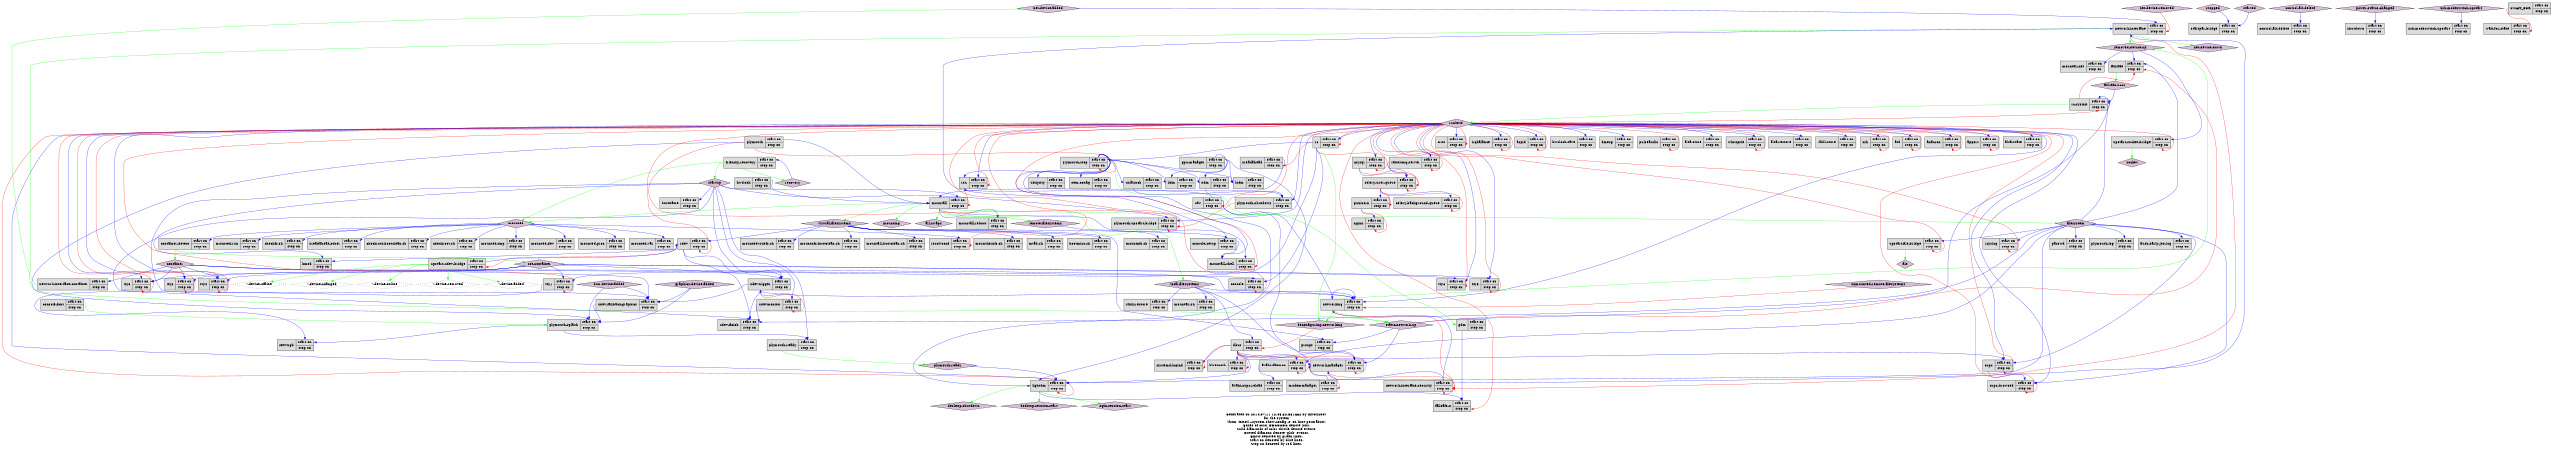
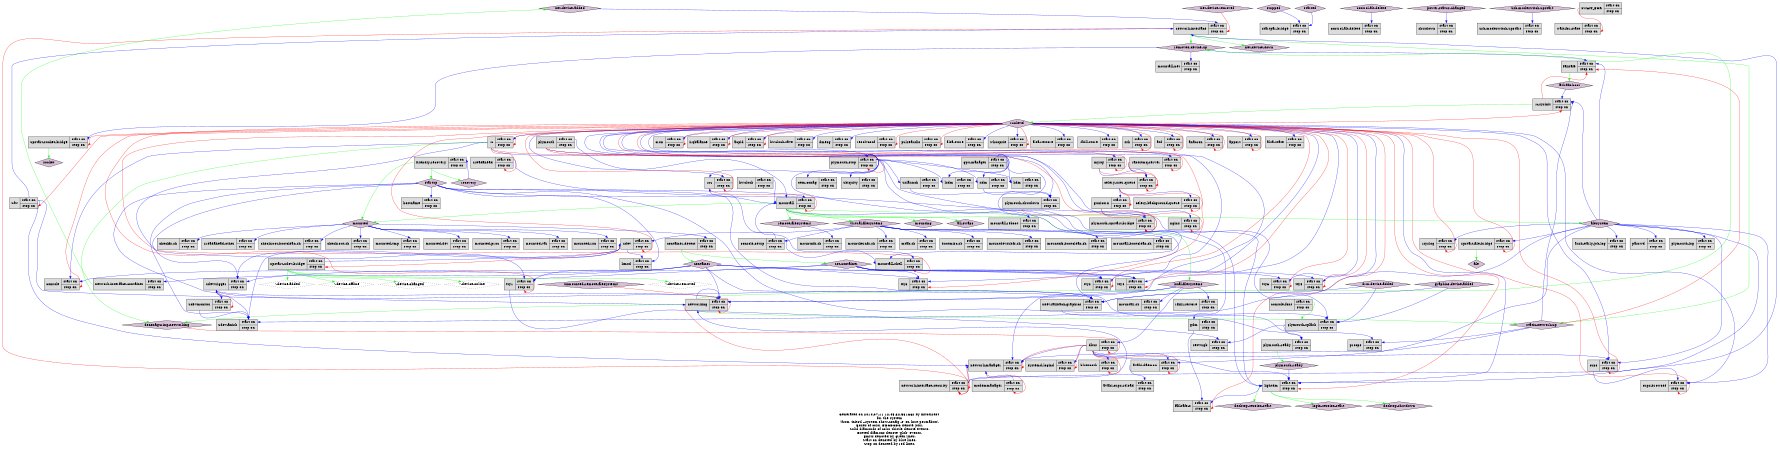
(1293, 218) -> (1068, 229)
(745, 229) -> none
none -> (612, 270)
